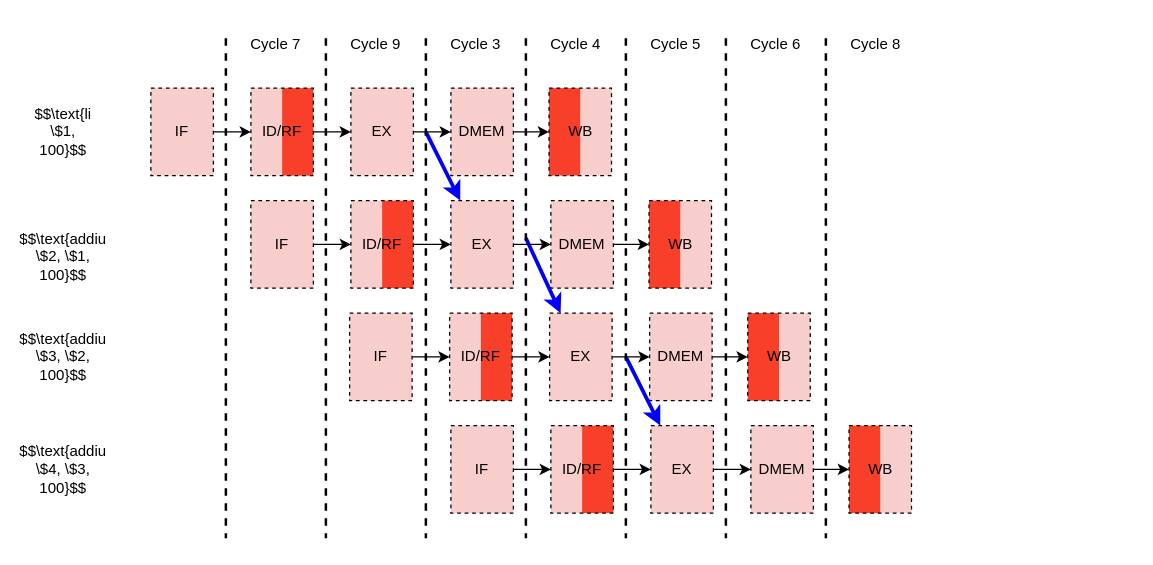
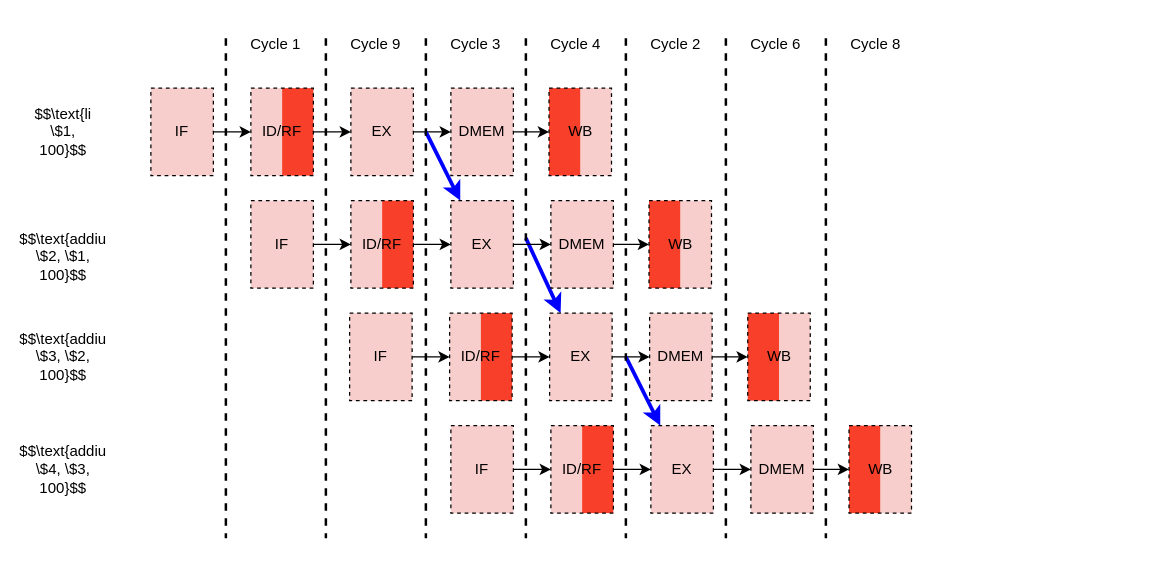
(276, 44) -> (276, 44)
(676, 44) -> (676, 44)
